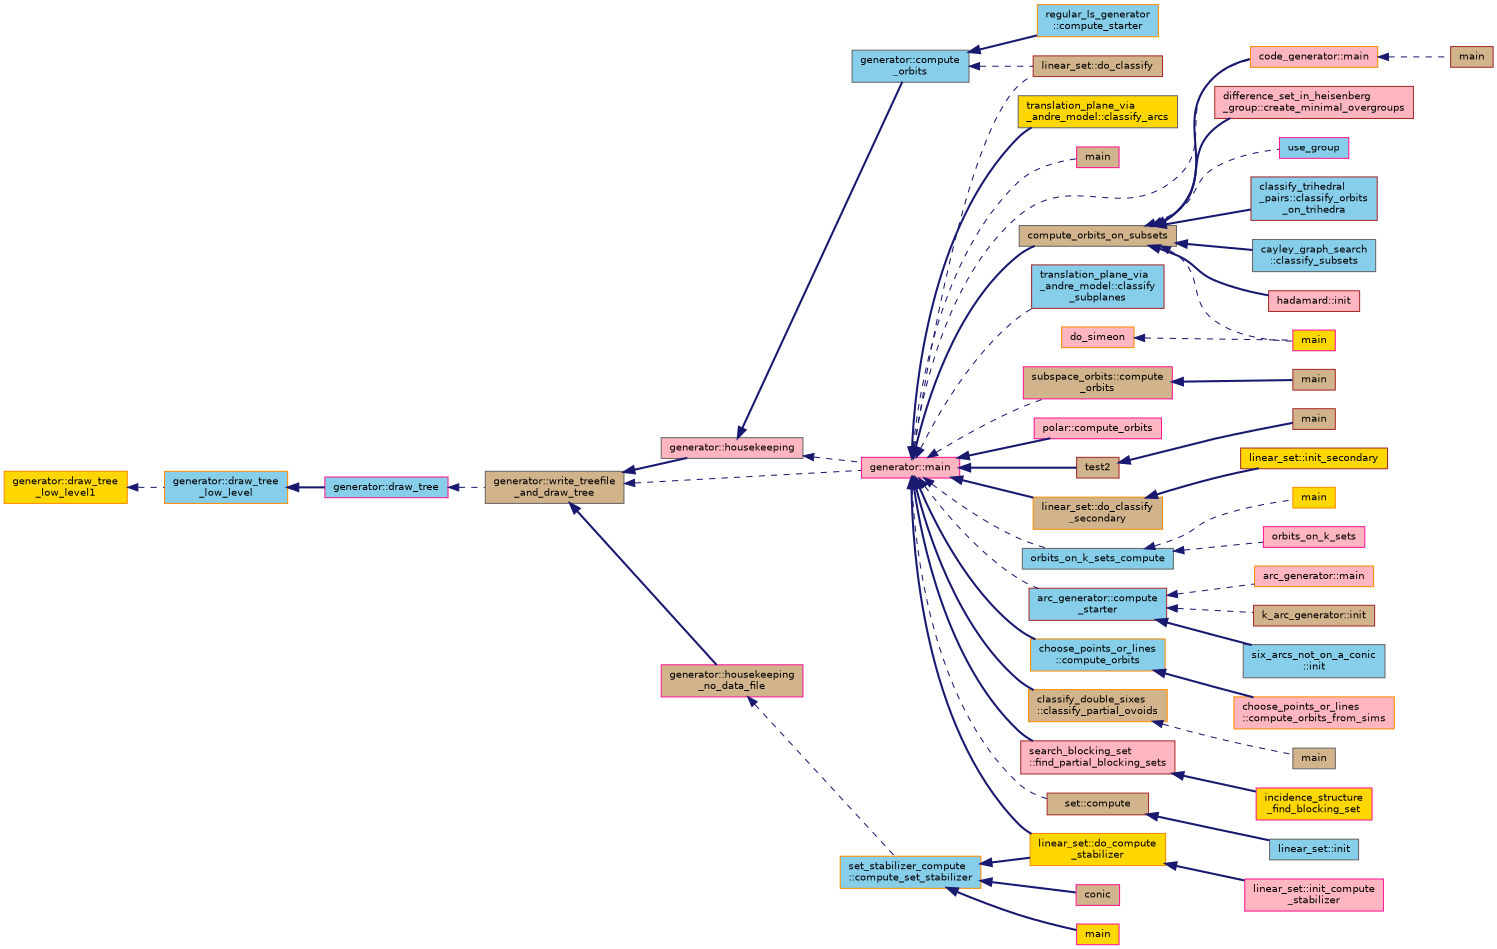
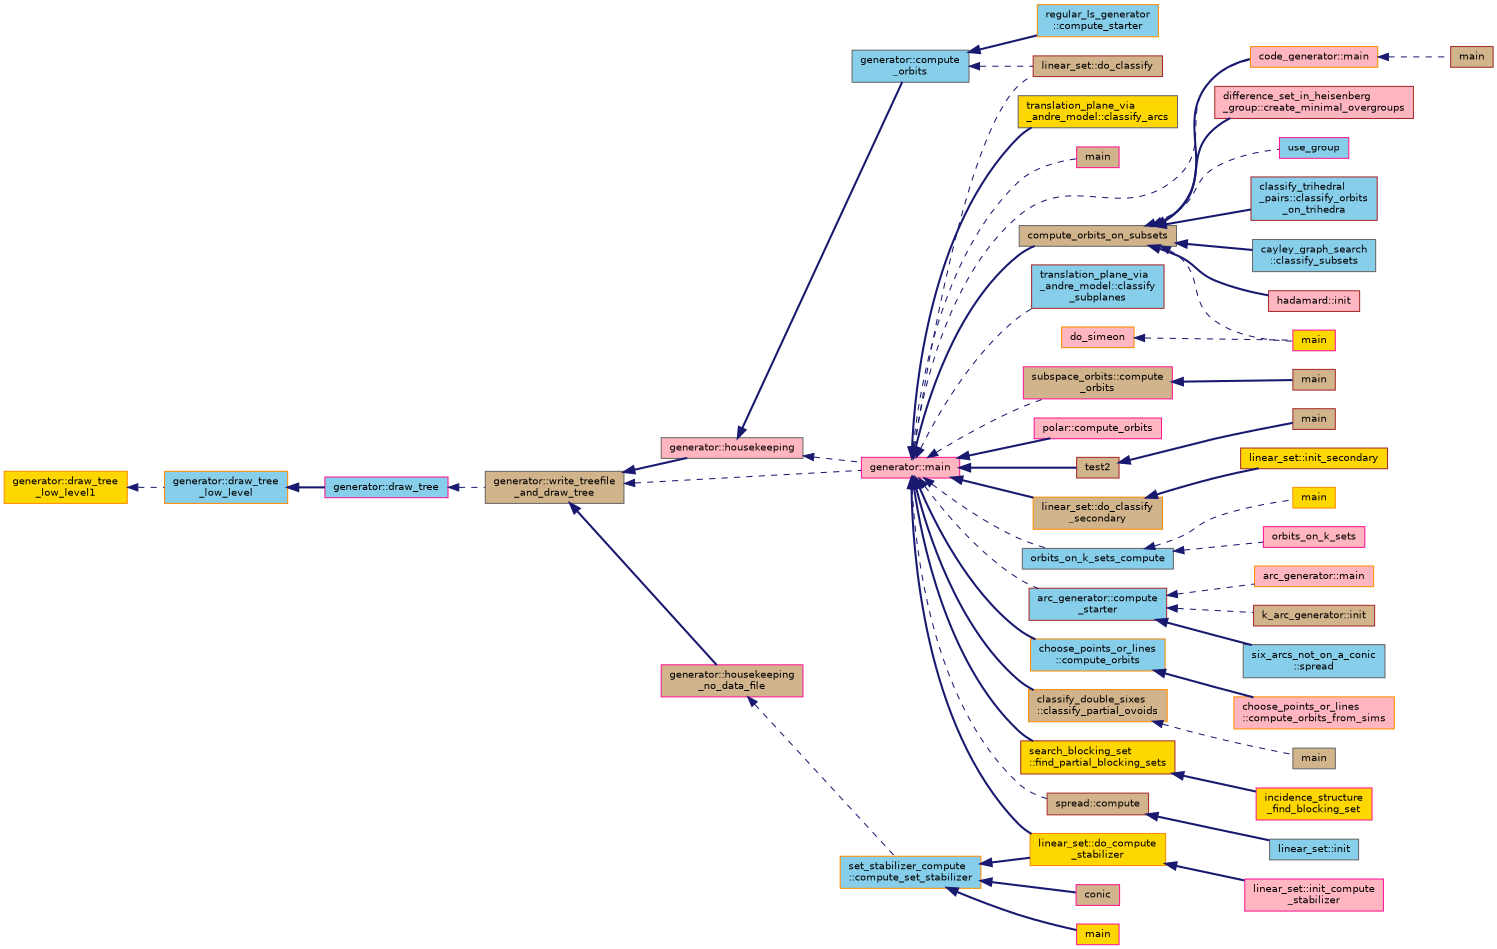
(1314, 661) -> (1314, 661)
(1098, 757) -> (1098, 757)
(1098, 804) -> (1098, 804)
